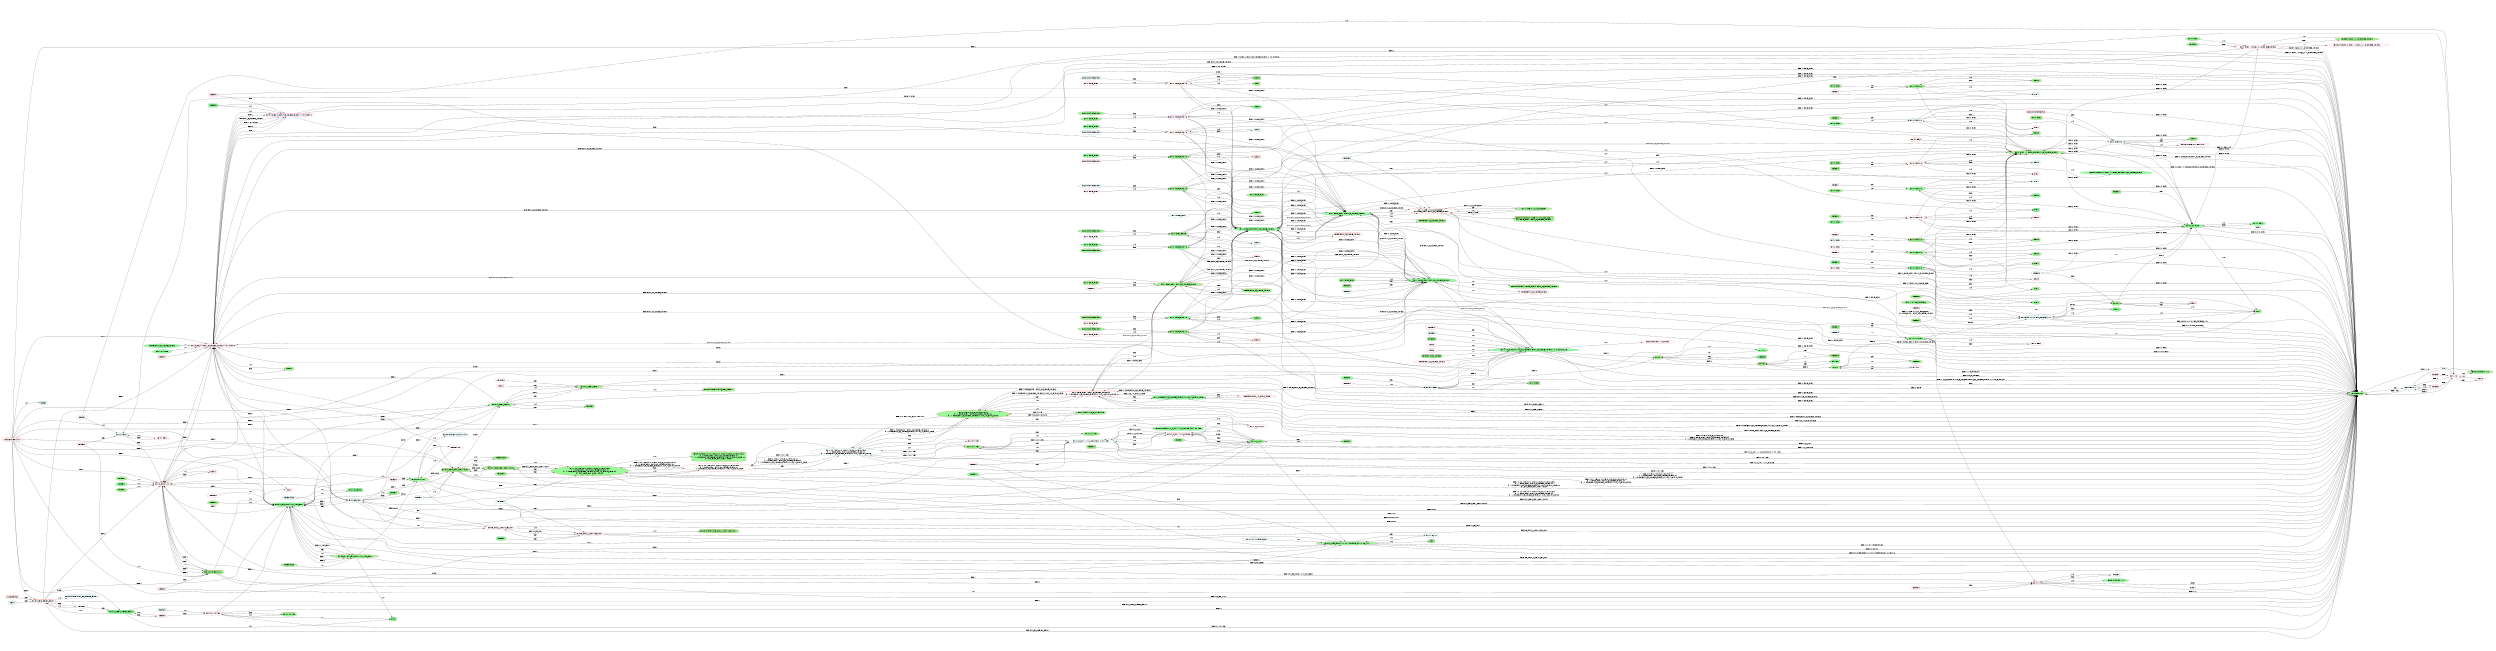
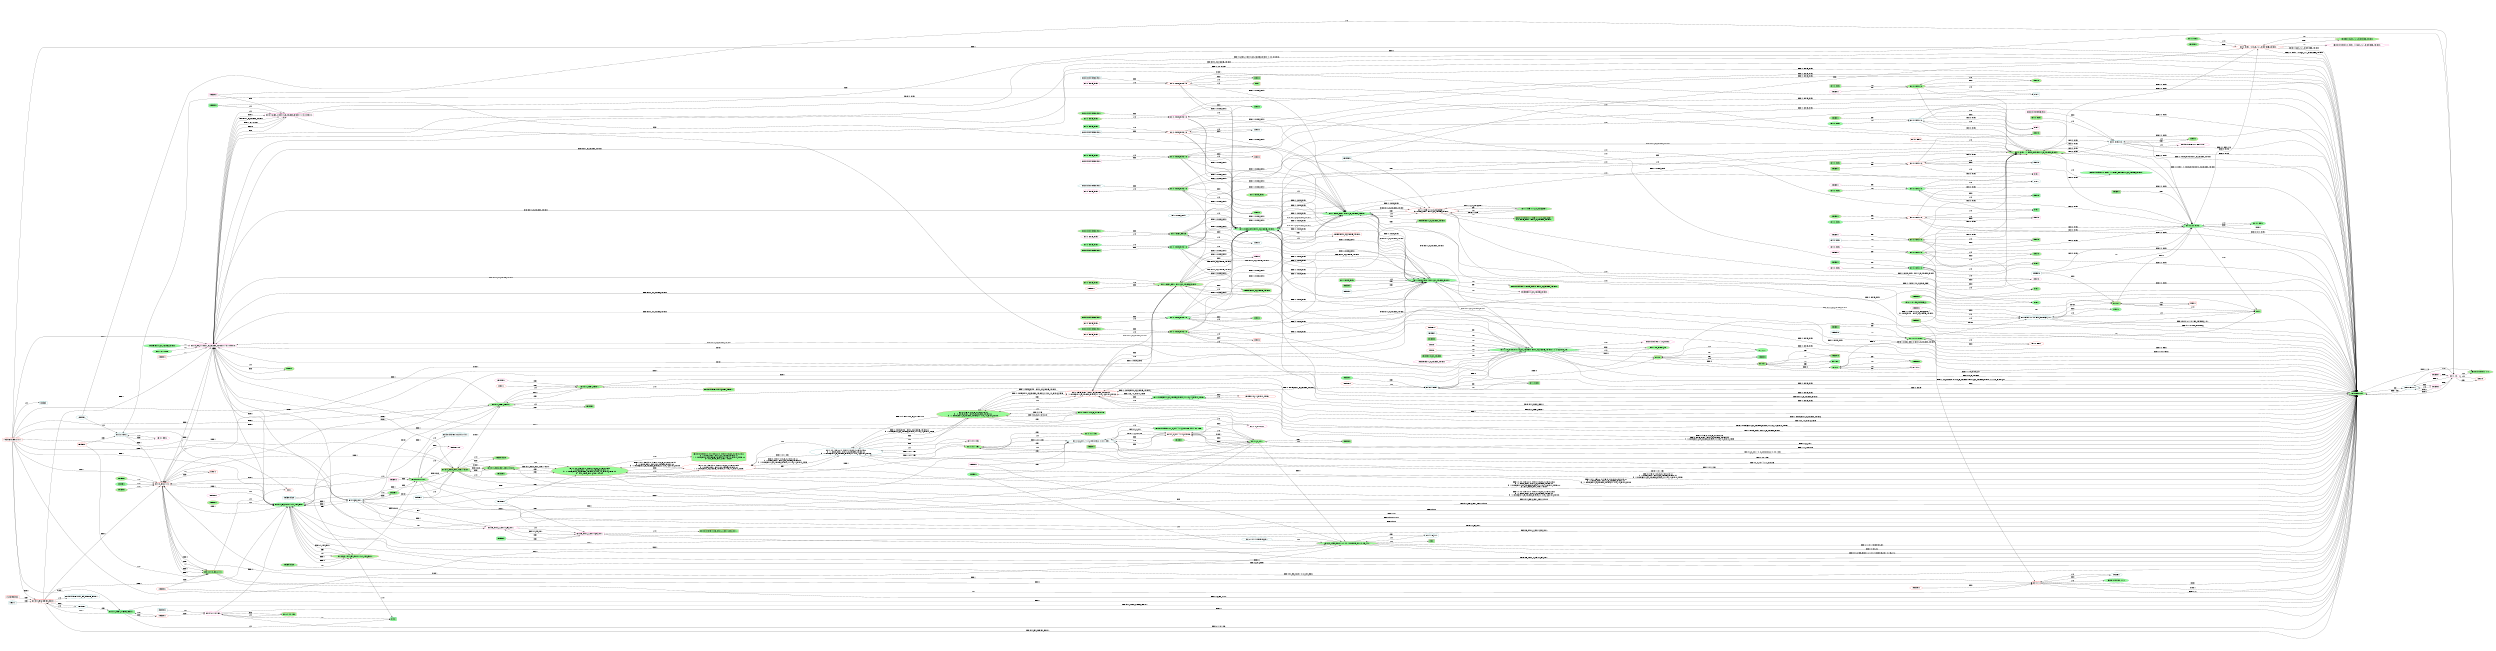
none -> (1658, 348)
(651, 391) -> (654, 388)
(1257, 396) -> (1257, 396)
(355, 490) -> none
